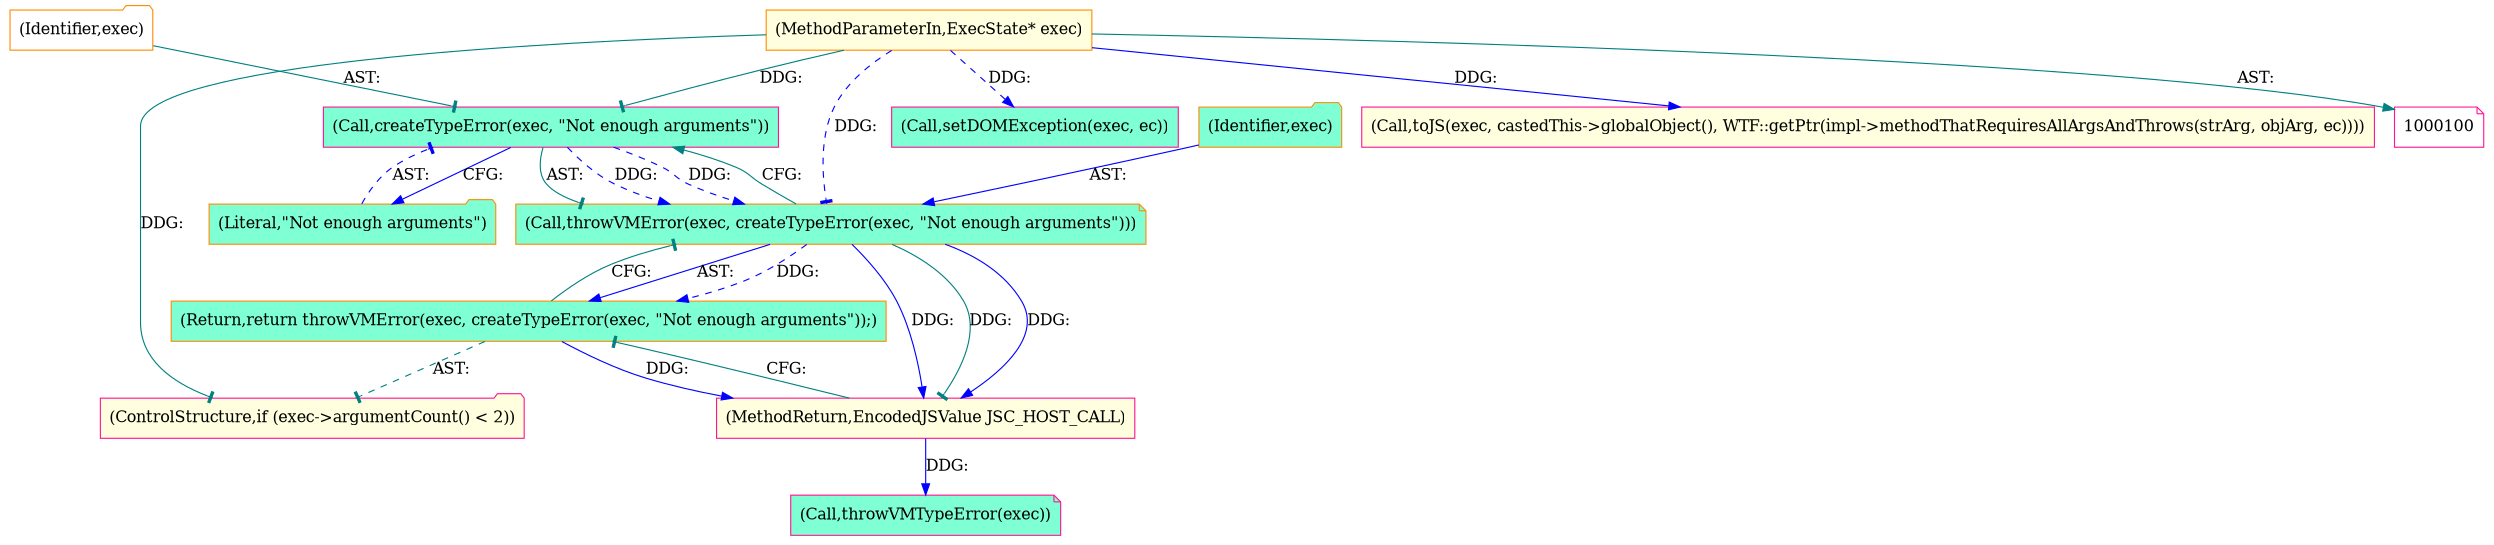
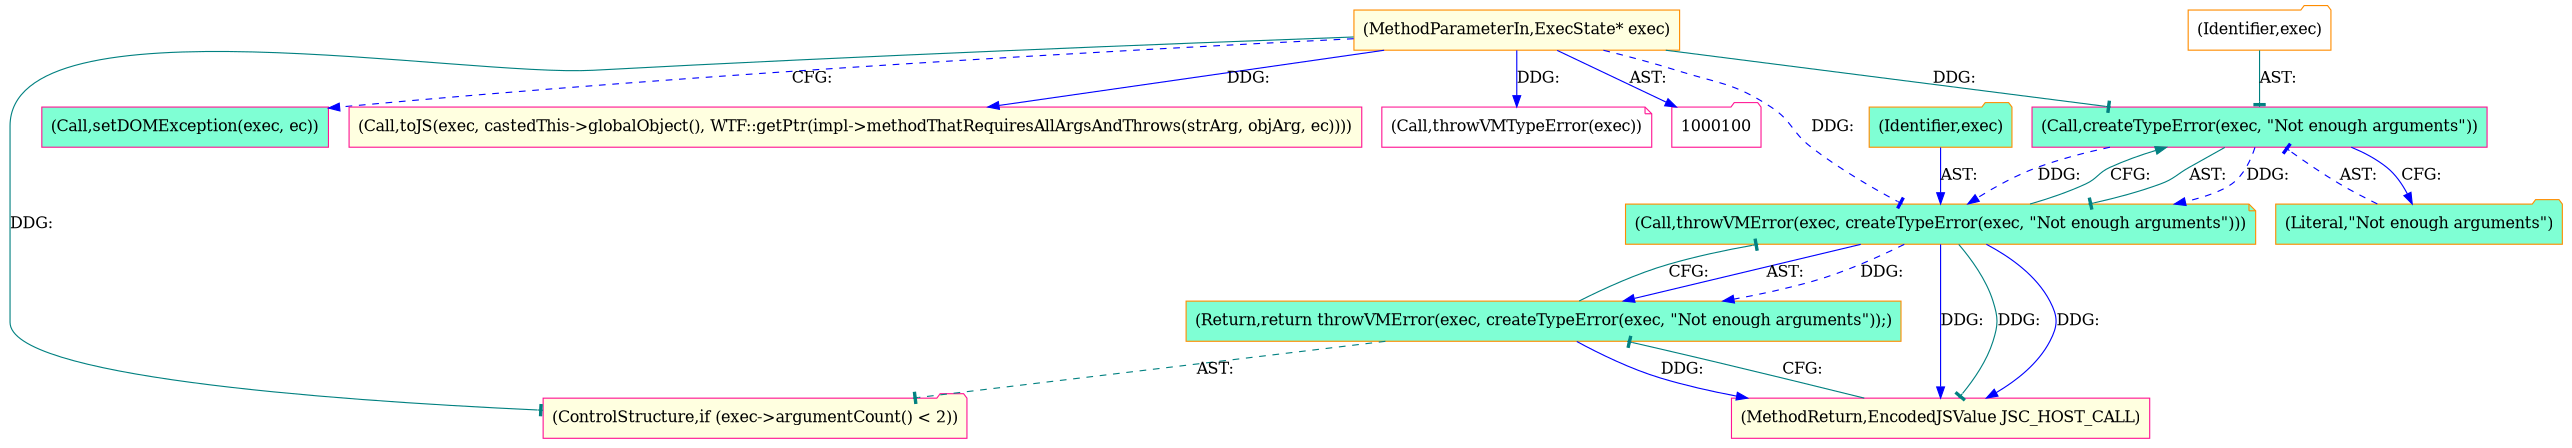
(1739, 54) -> (1612, 76)
(1012, 79) -> (815, 79)
(2439, 127) -> (1716, 127)
(926, 461) -> (1517, 73)
(926, 515) -> (1517, 127)
